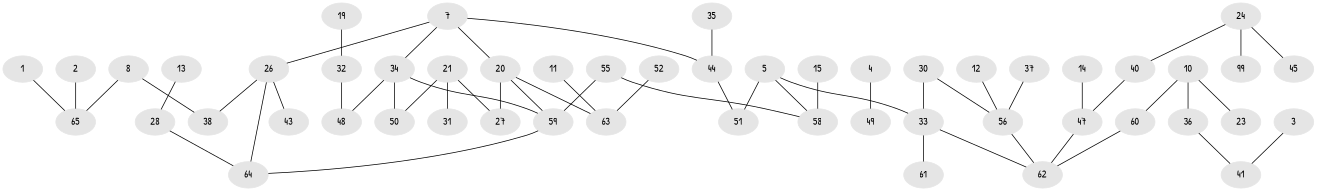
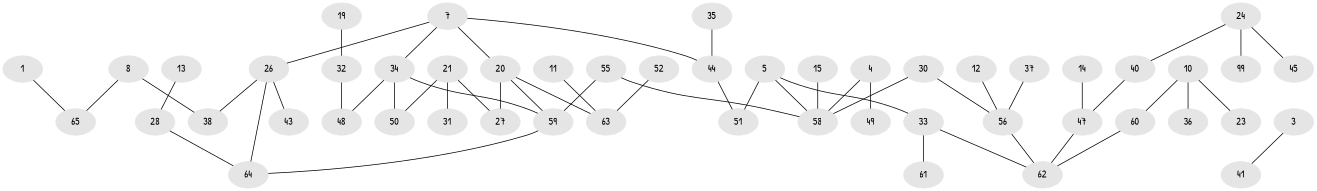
(76, 69) -> none
none -> (848, 92)
(924, 96) -> (876, 93)
(1214, 148) -> none
